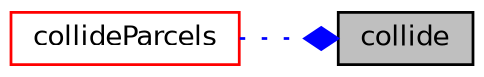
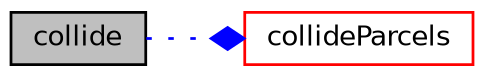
(272, 38) -> (179, 38)
